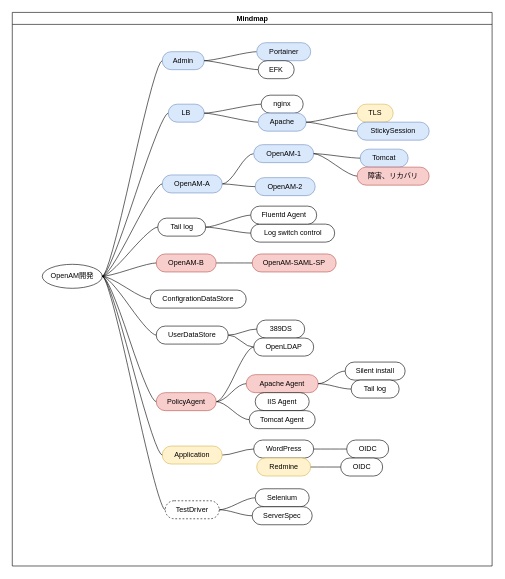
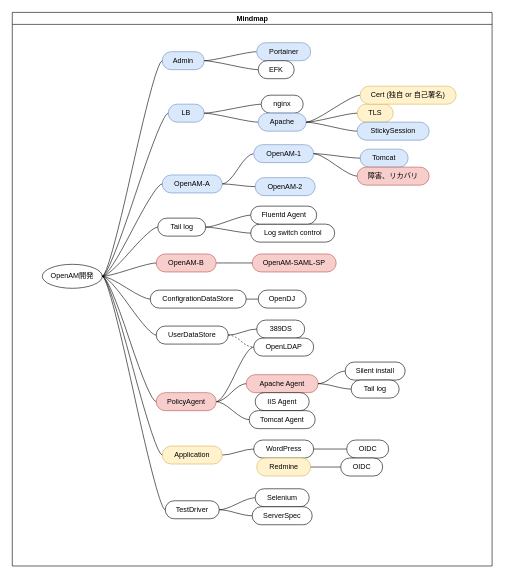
none -> (408, 95)
none -> (337, 106)
none -> (252, 299)
none -> (282, 299)
(242, 342) -> (242, 342)
(192, 510) -> (192, 510)
